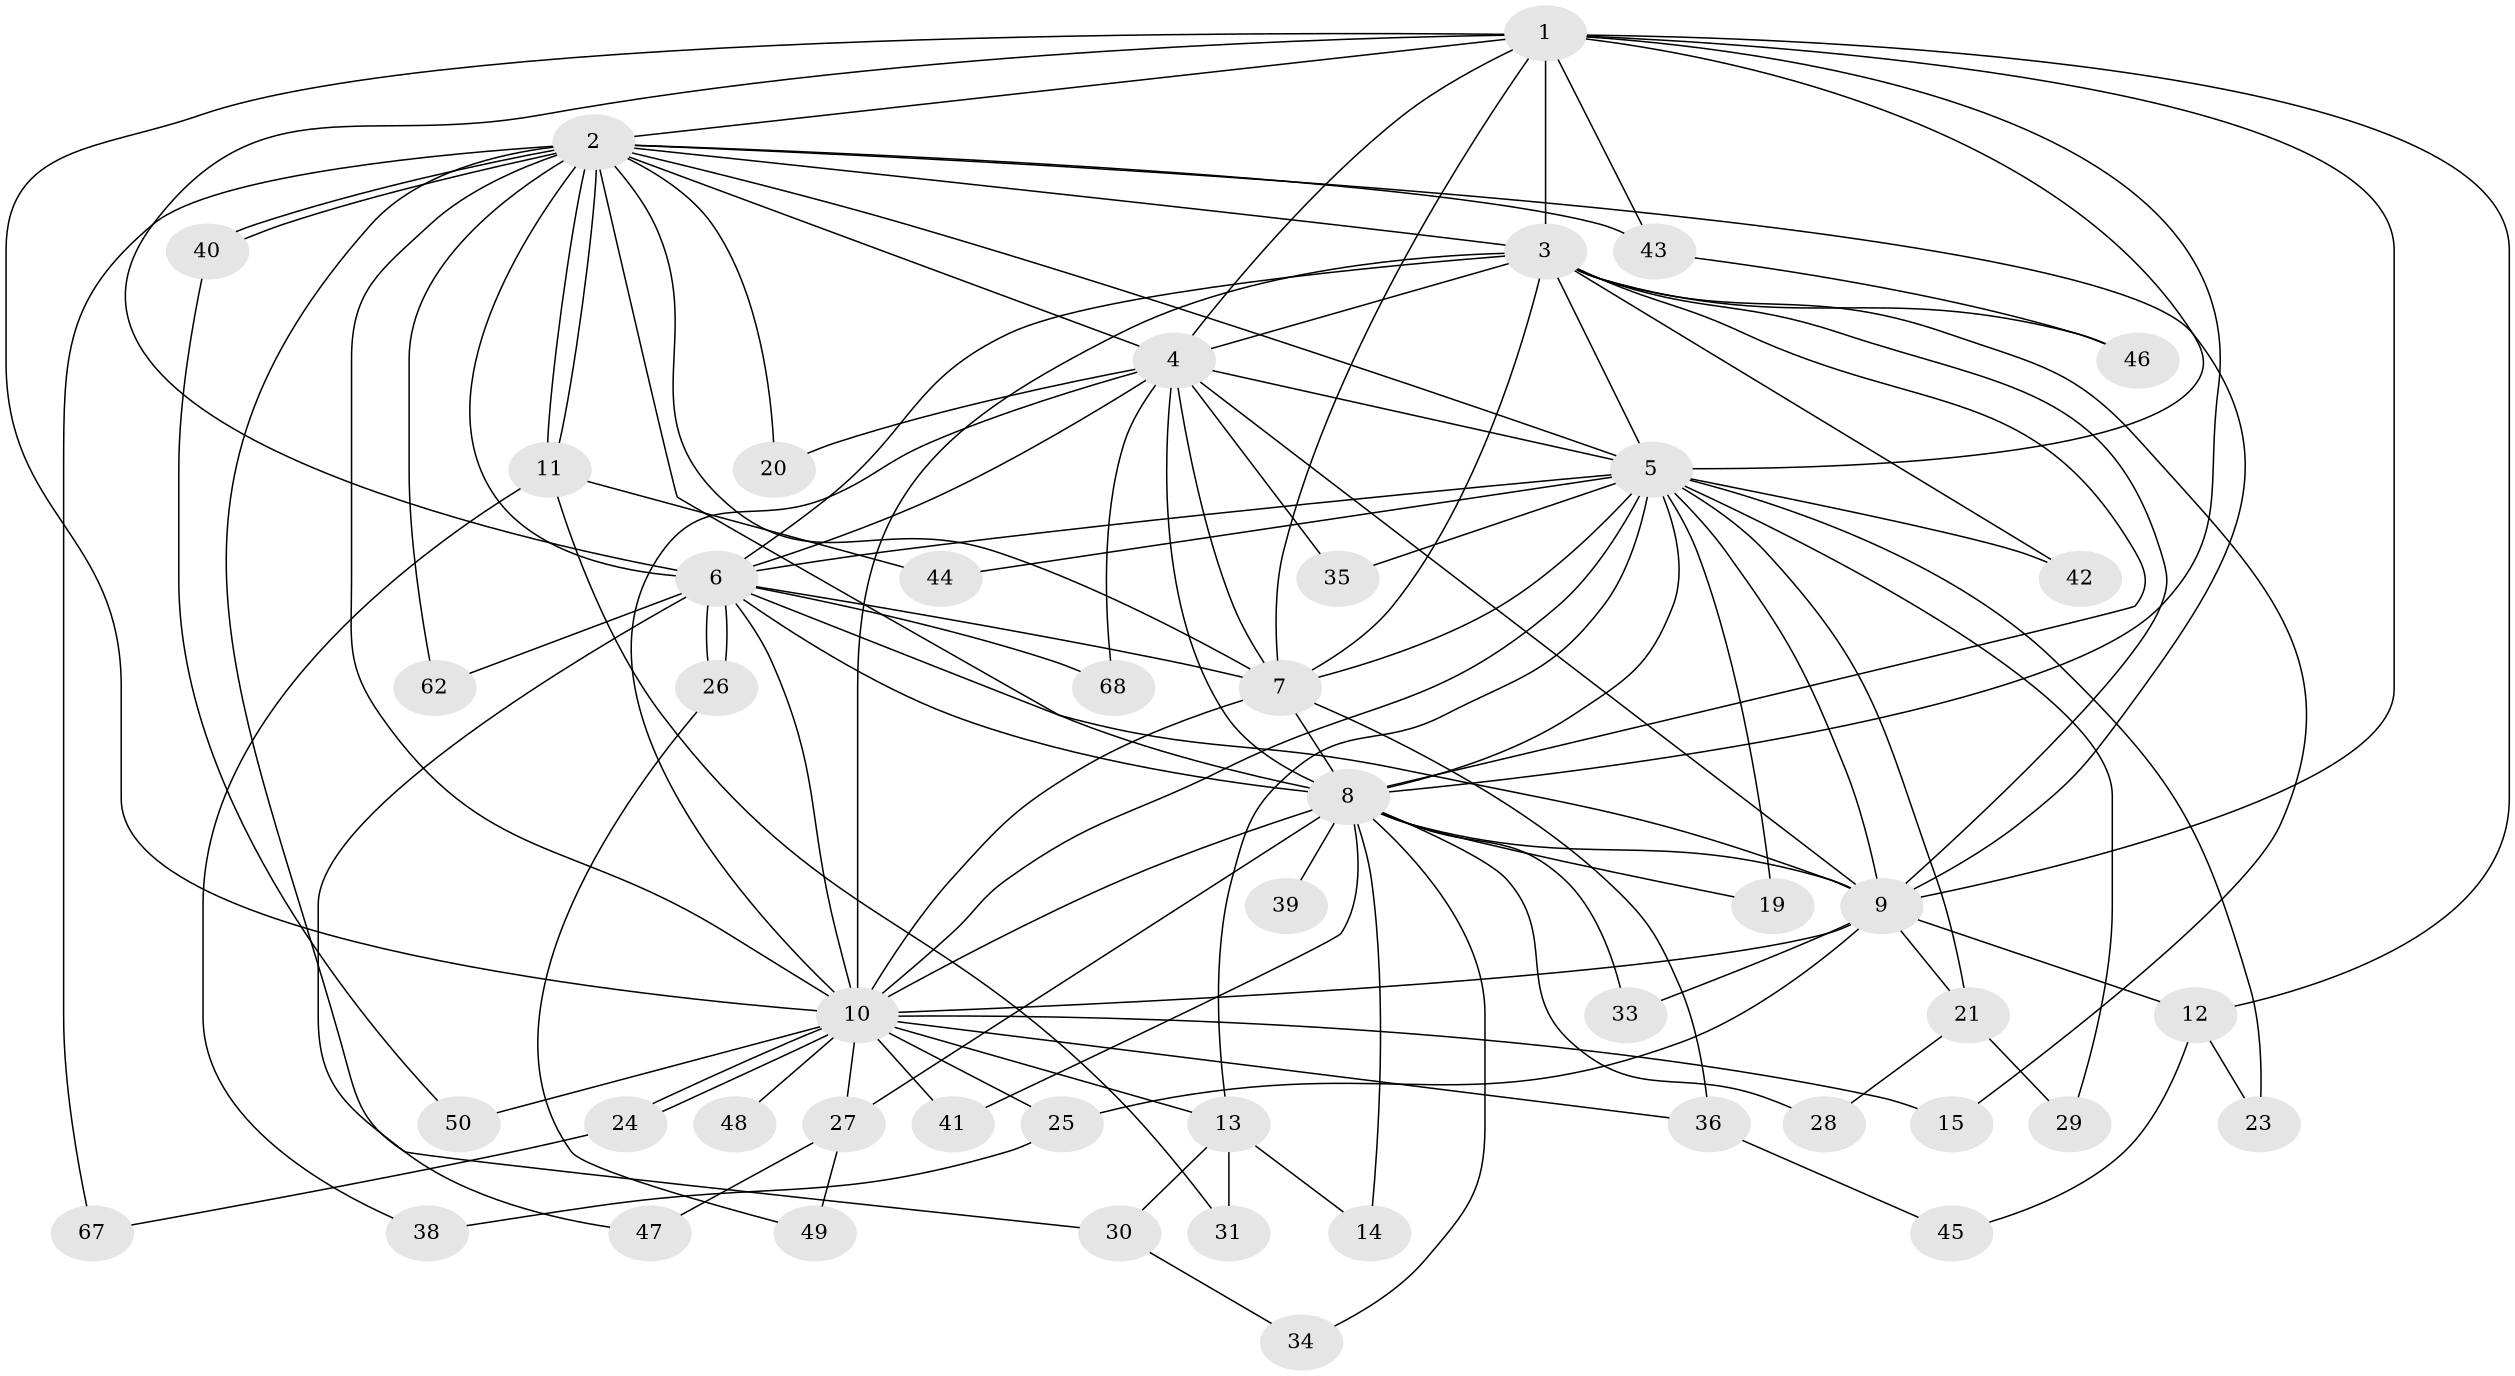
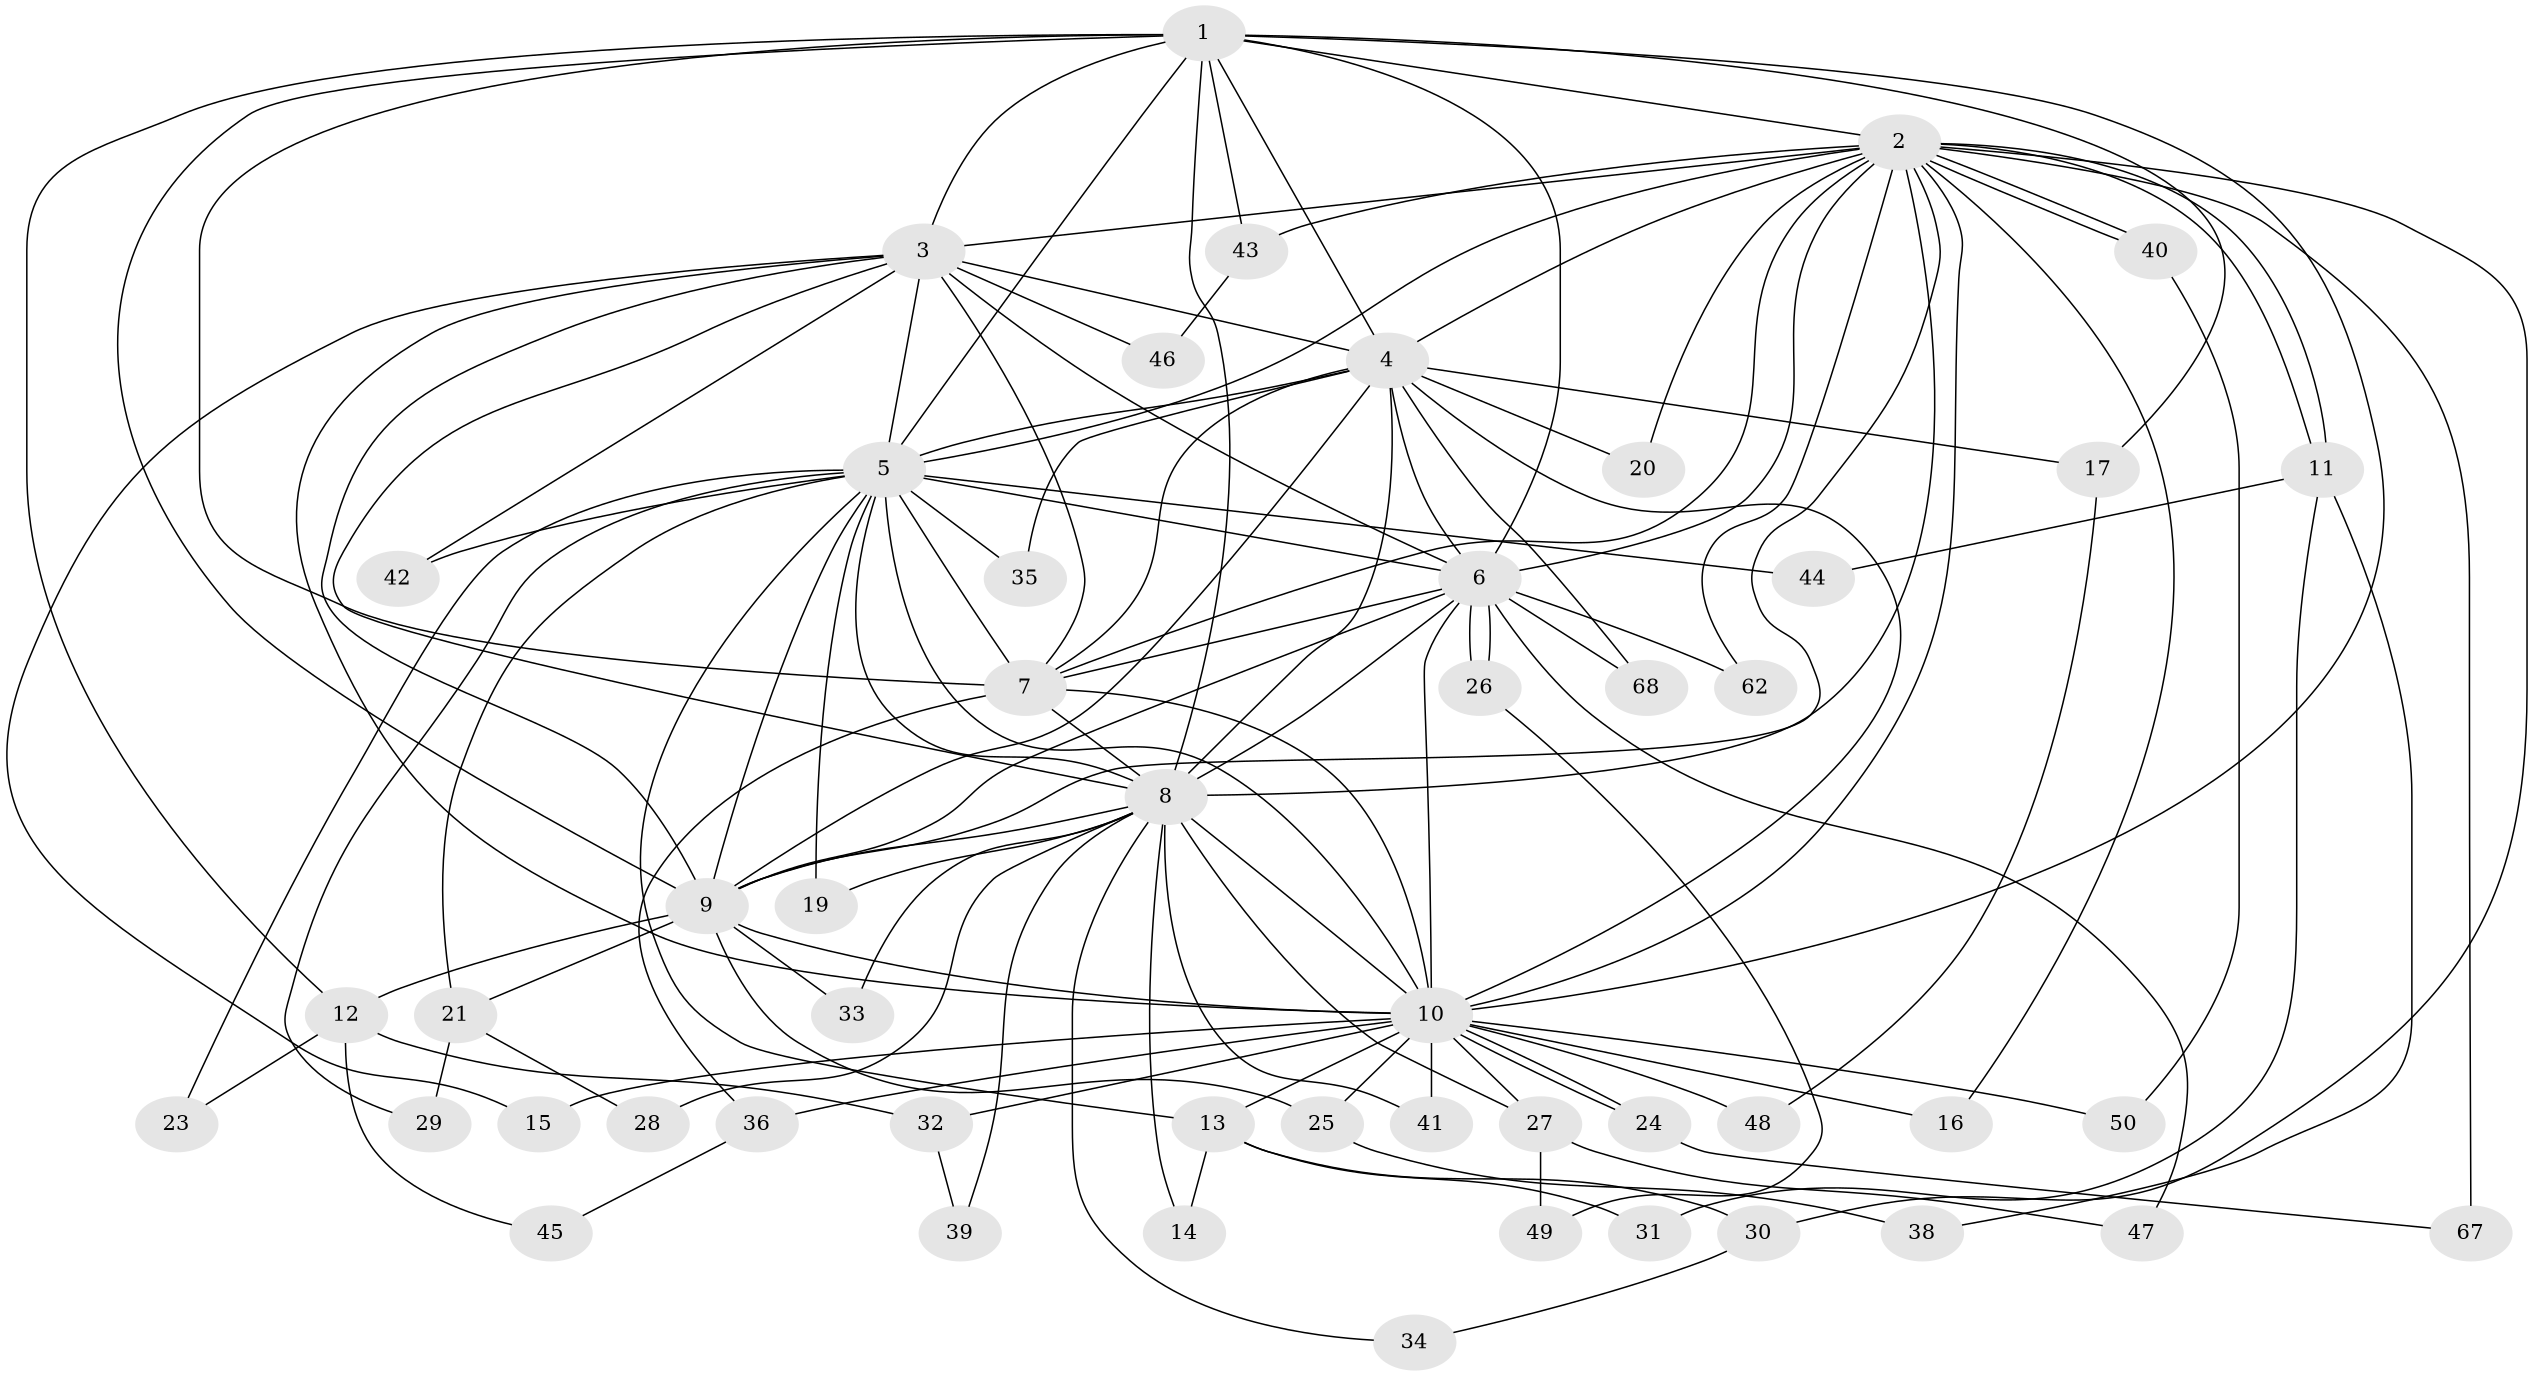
none -> (2098, 470)
none -> (931, 1124)
none -> (1951, 1124)
